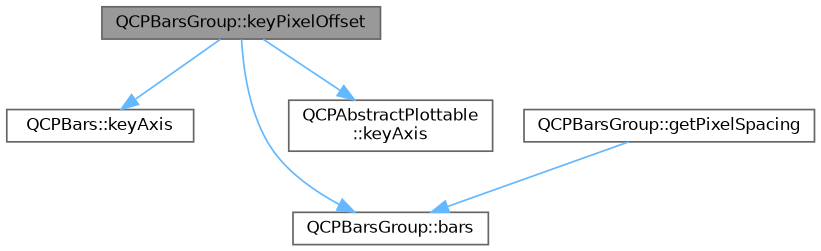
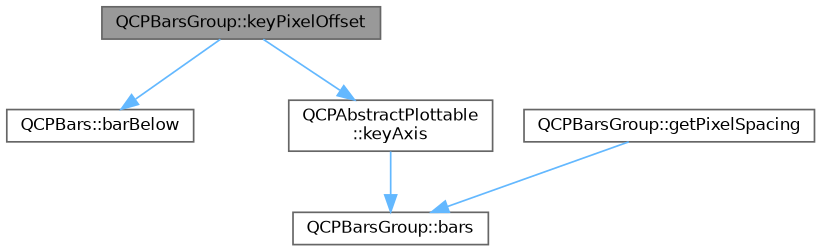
(100, 126) -> (100, 126)
(265, 137) -> (391, 173)
